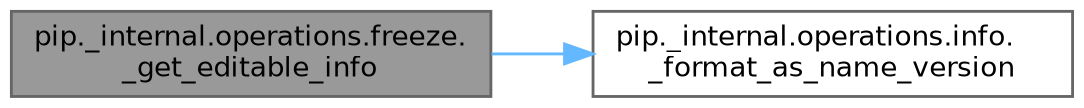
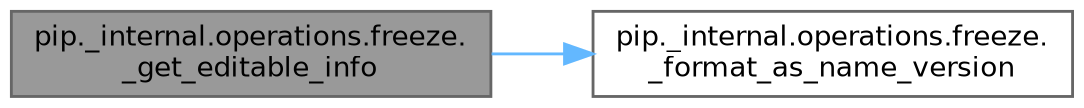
(833, 54) -> (833, 54)
